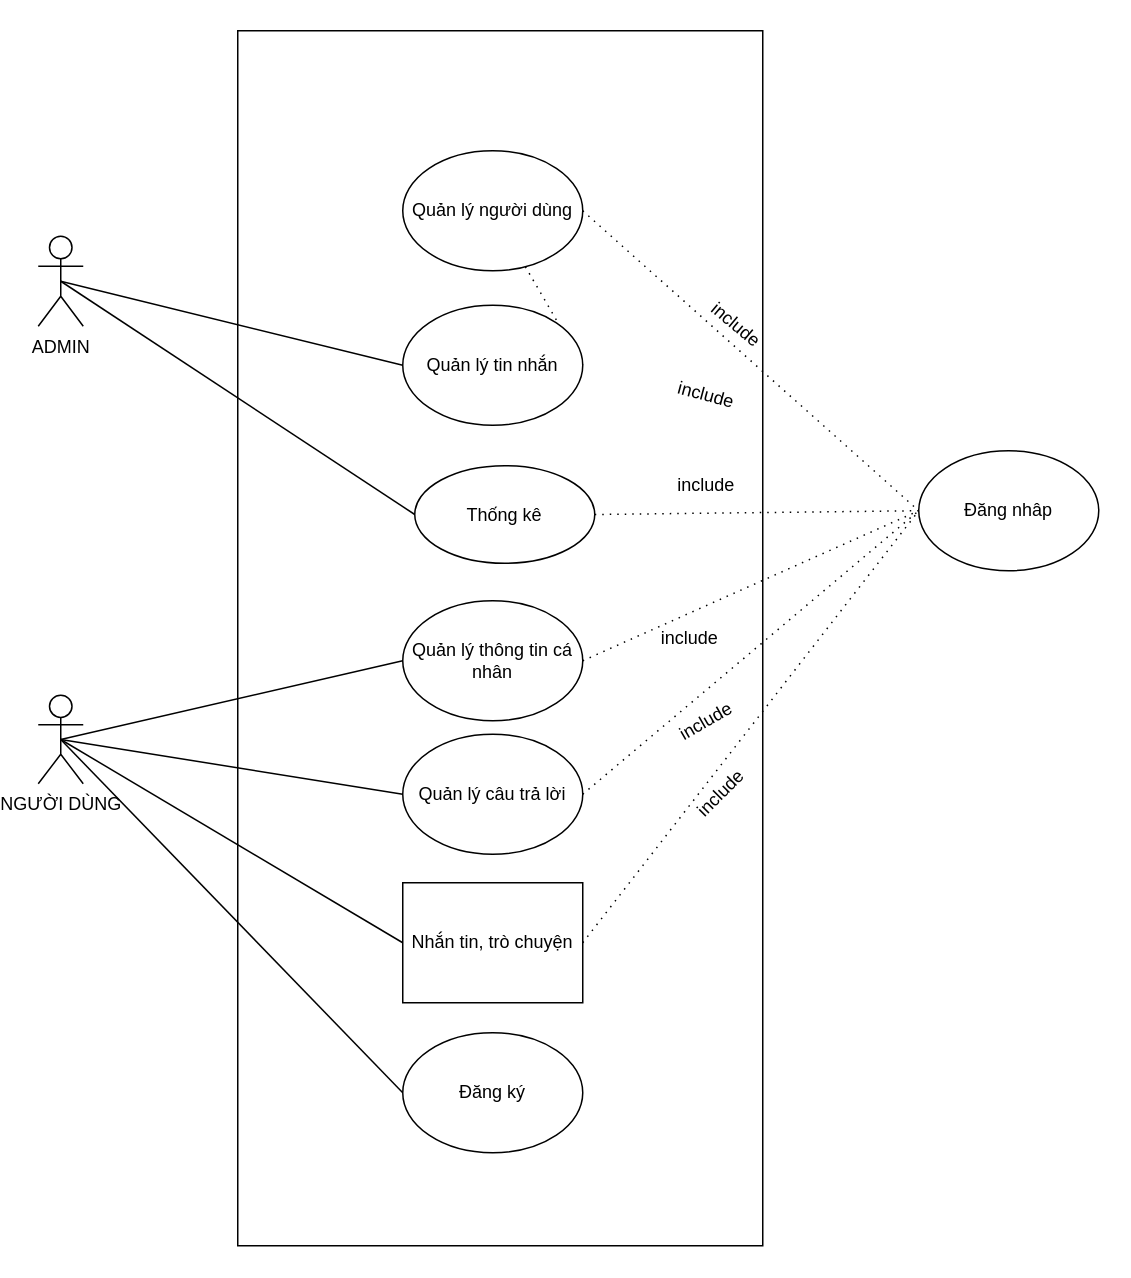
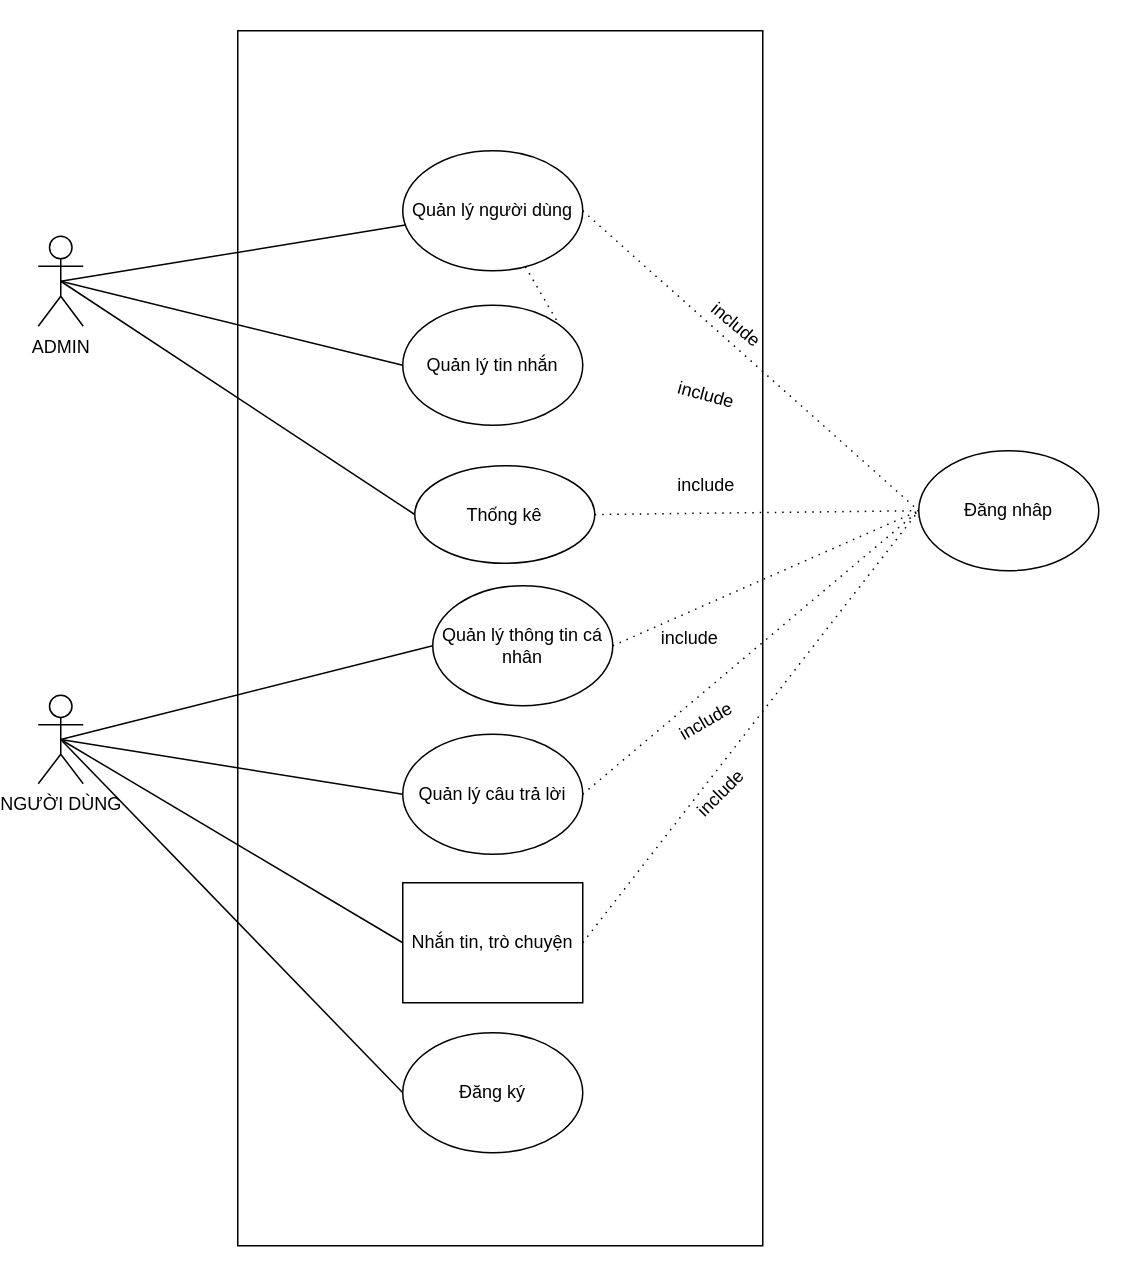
none -> (235, 253)
(493, 661) -> (523, 646)
